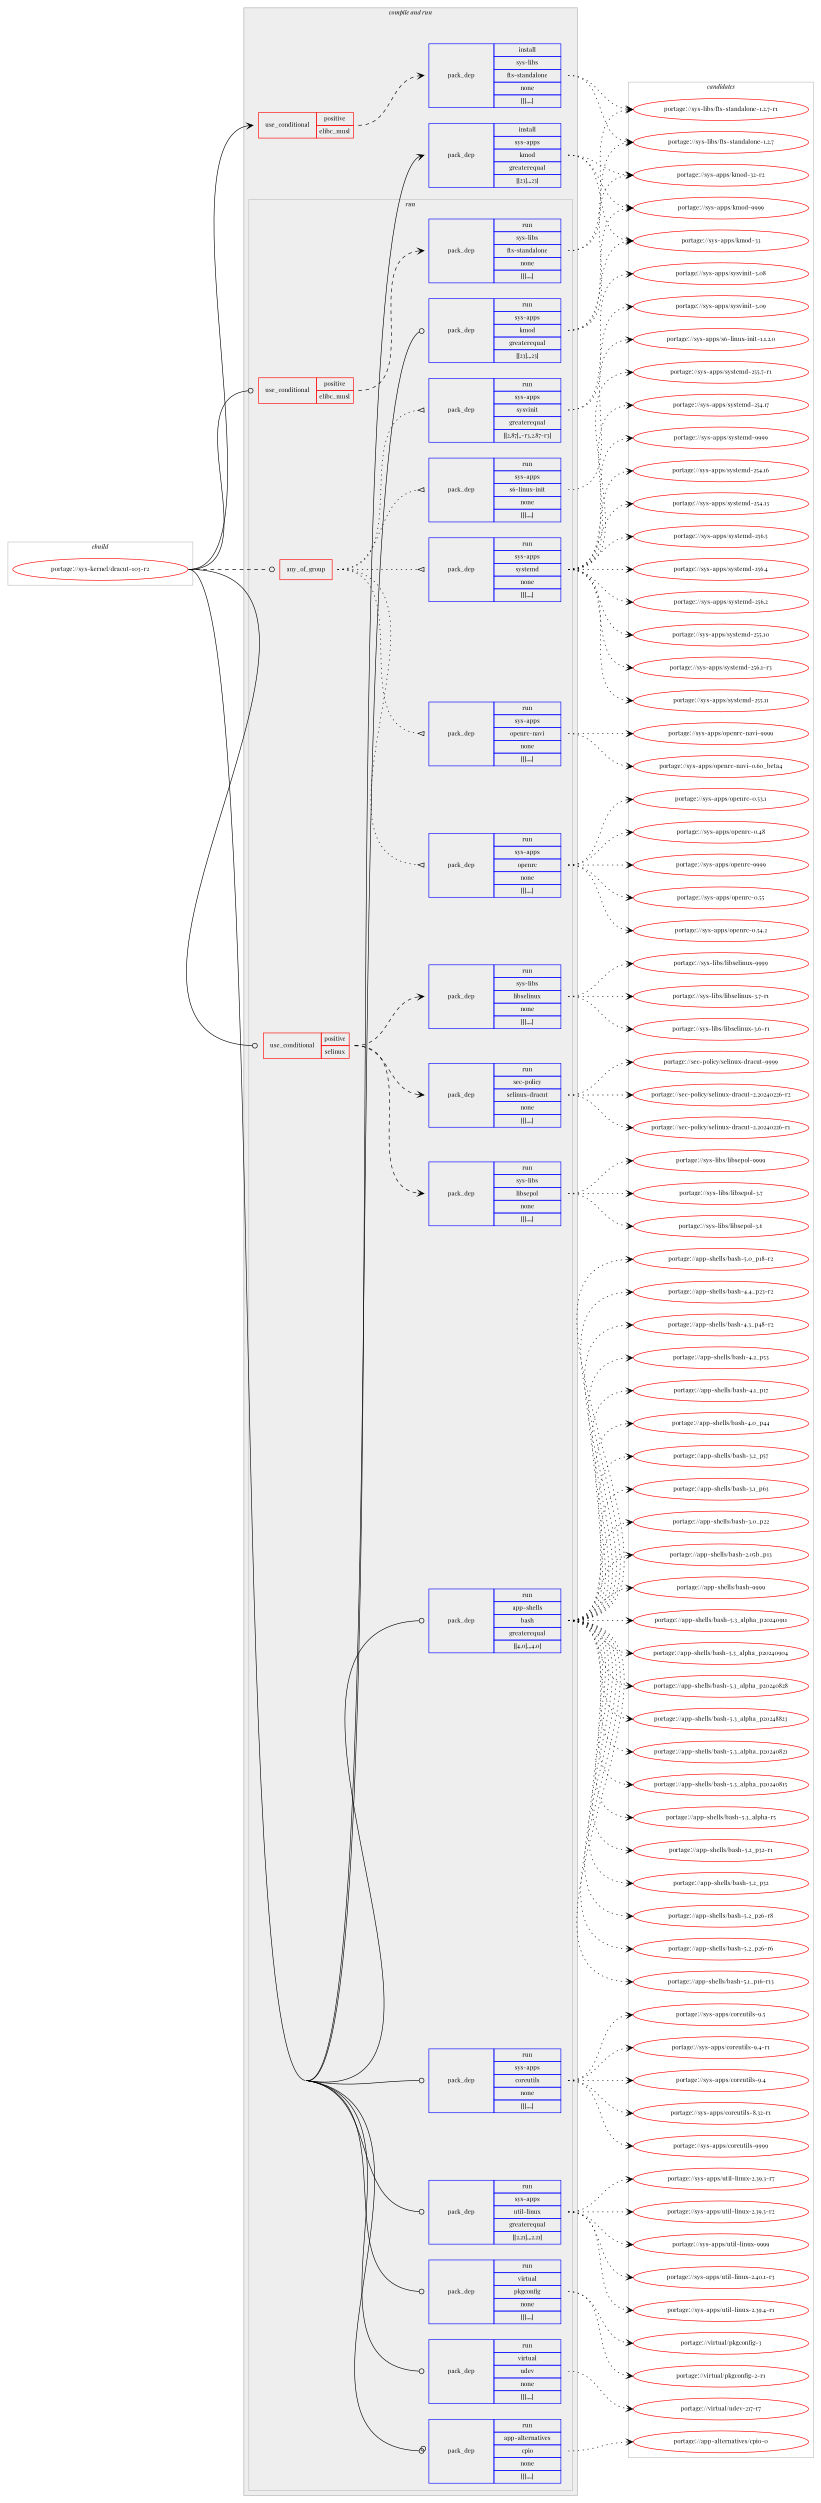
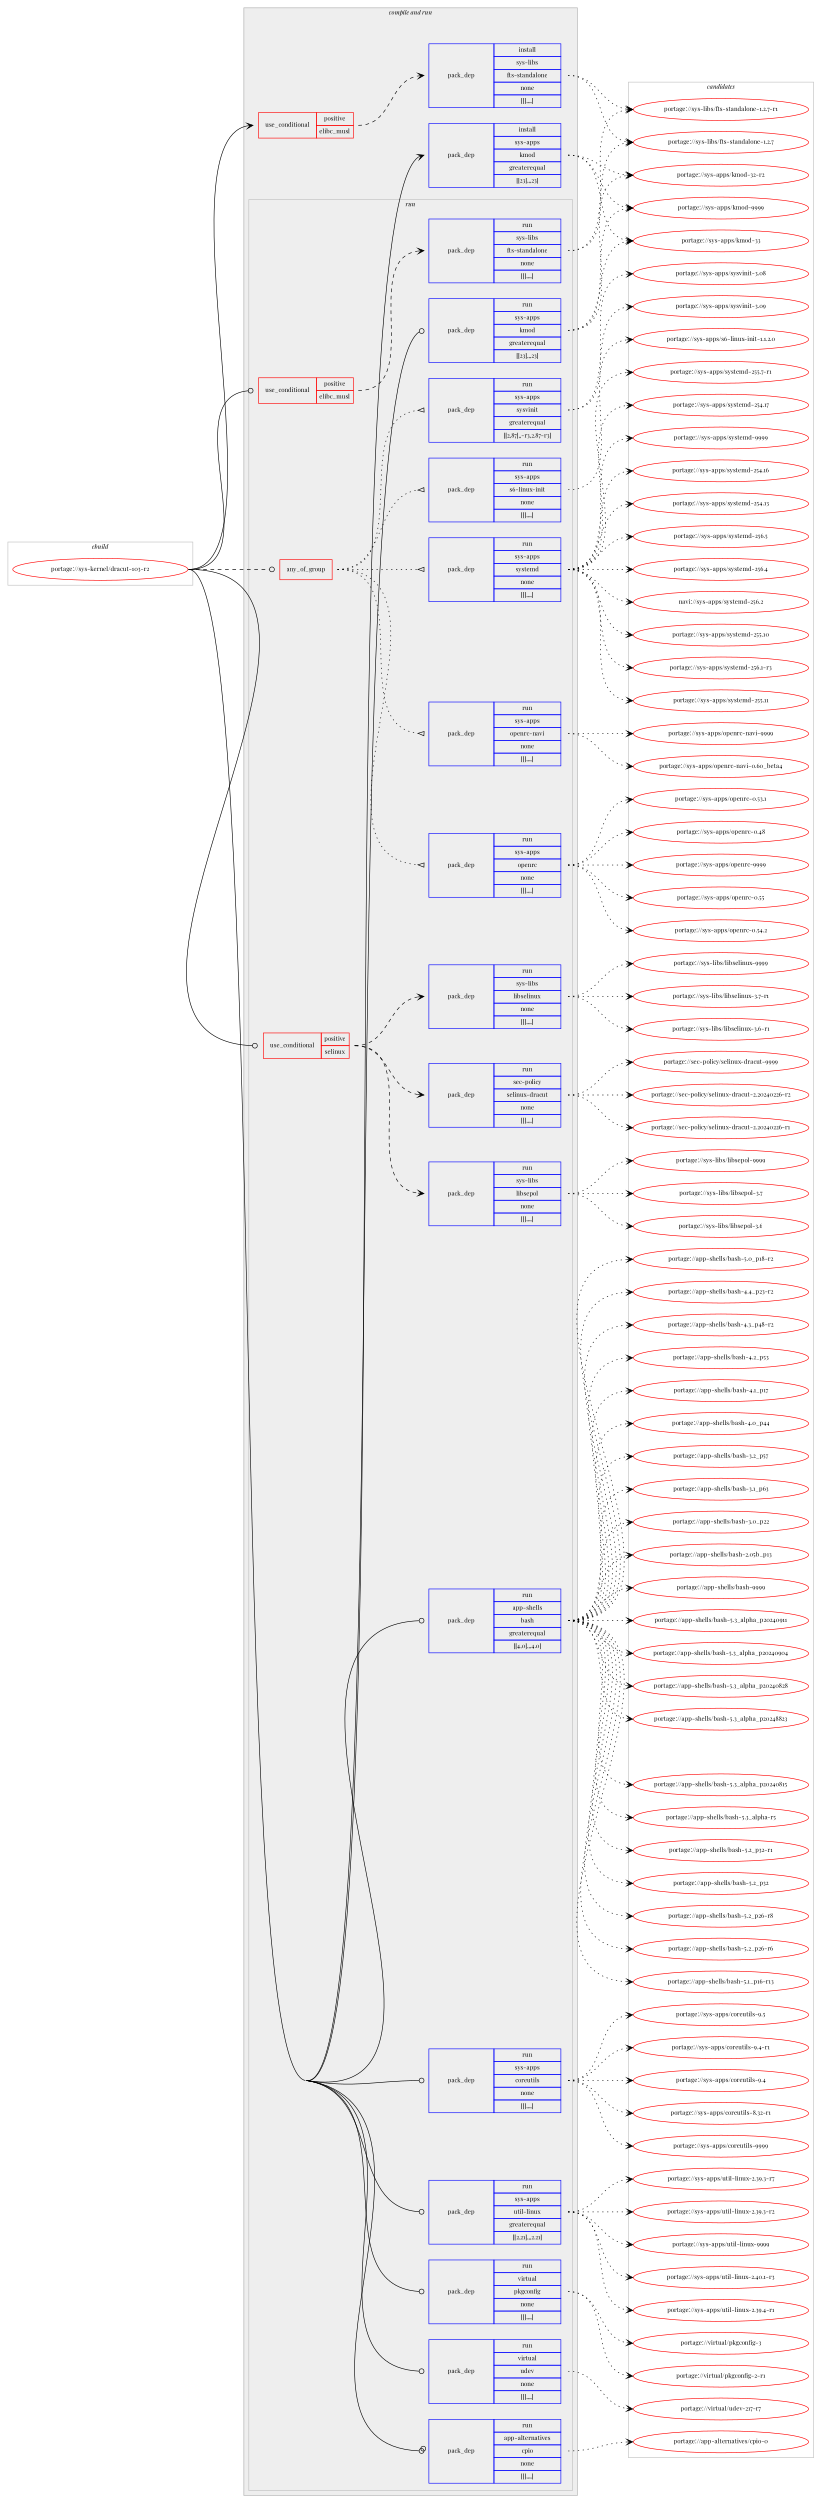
(721, 602) -> (721, 602)
(721, 1752) -> none
